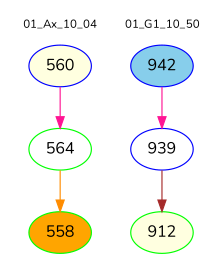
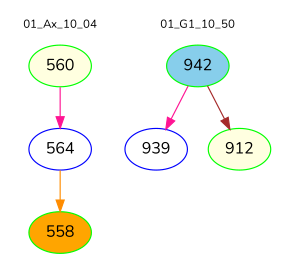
(60, 66) -> (60, 66)
(162, 66) -> (198, 66)
(60, 149) -> (60, 149)
(162, 185) -> (216, 102)
